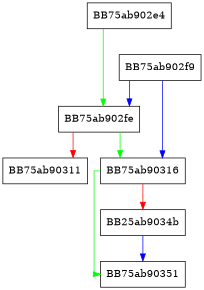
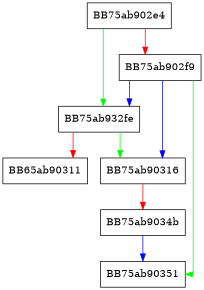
none -> (145, 38)
(99, 119) -> (99, 119)
(45, 171) -> (45, 171)
(94, 220) -> (193, 178)
(143, 223) -> (143, 223)
